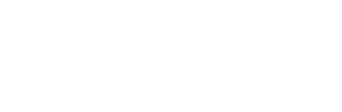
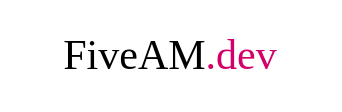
none -> (171, 56)
